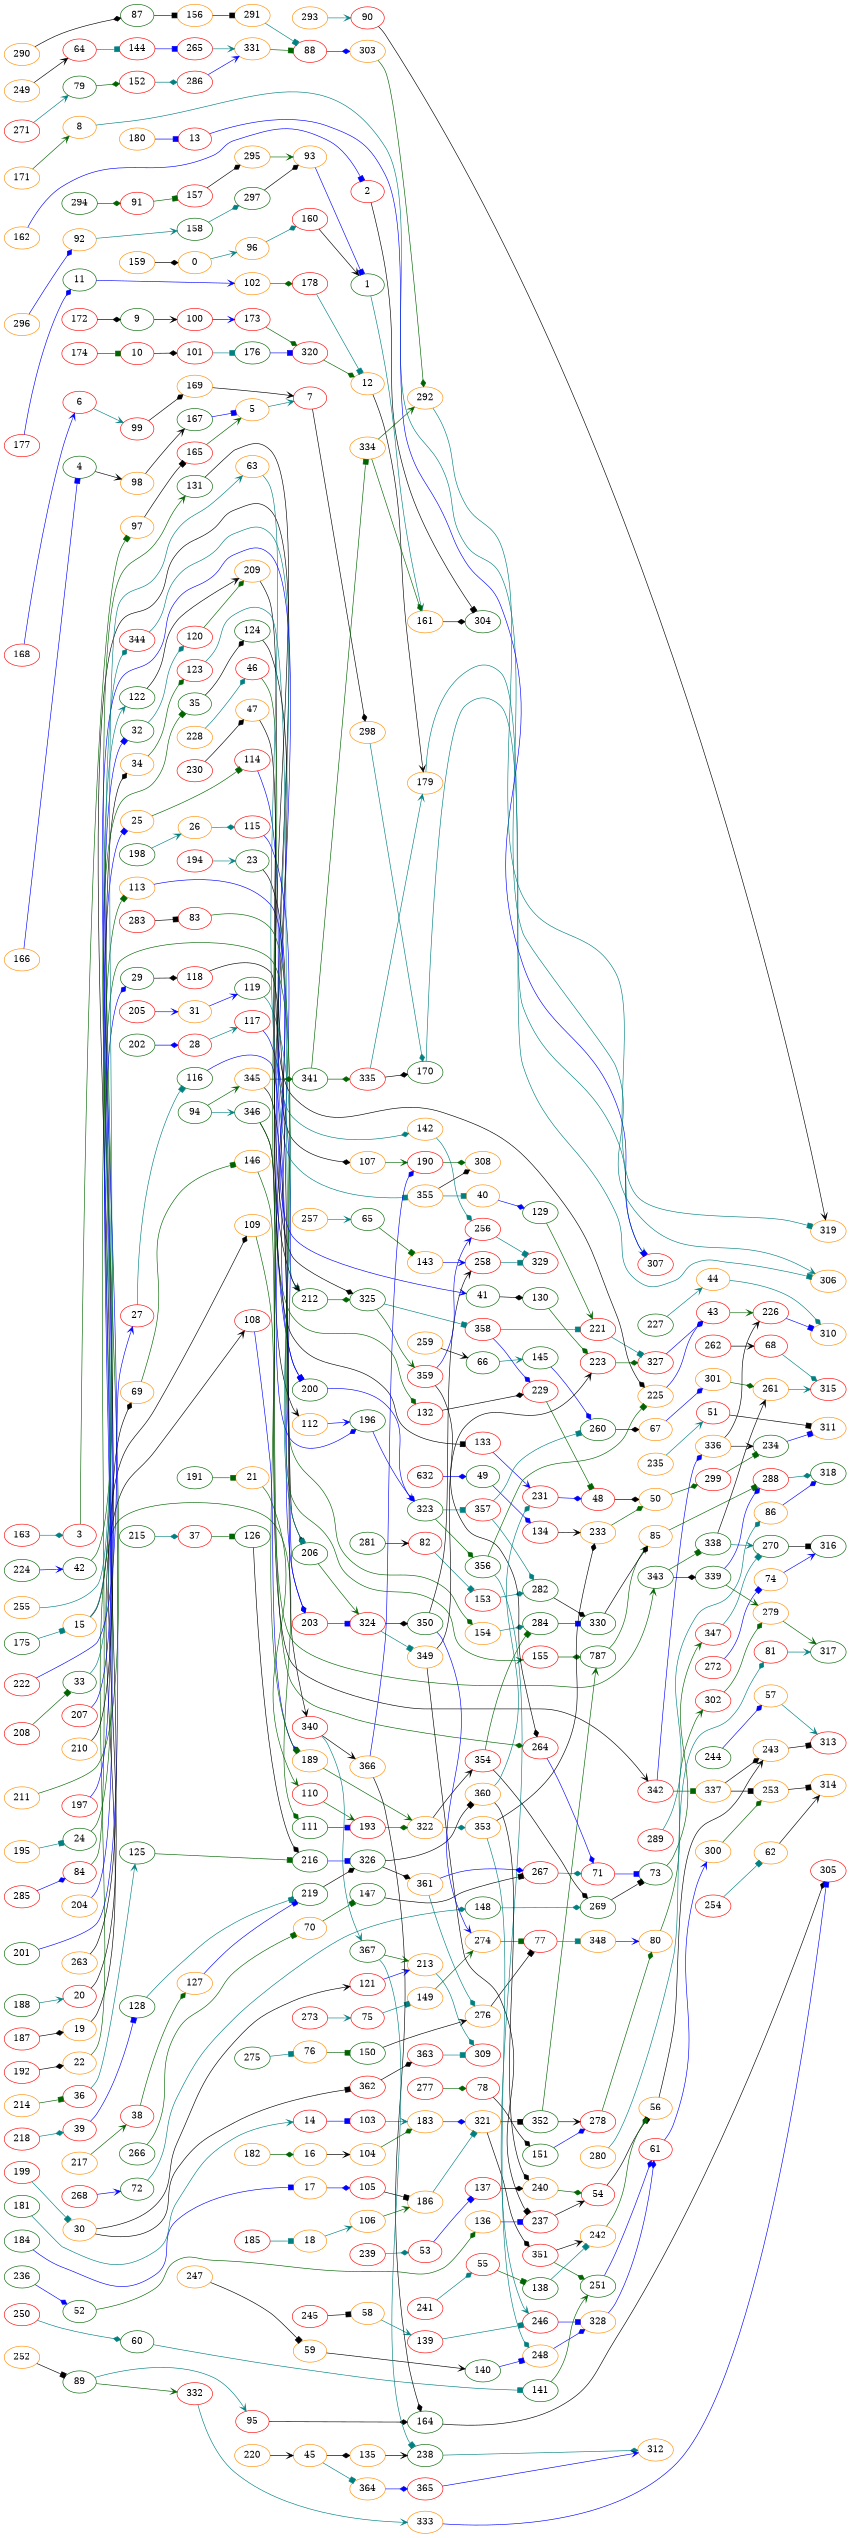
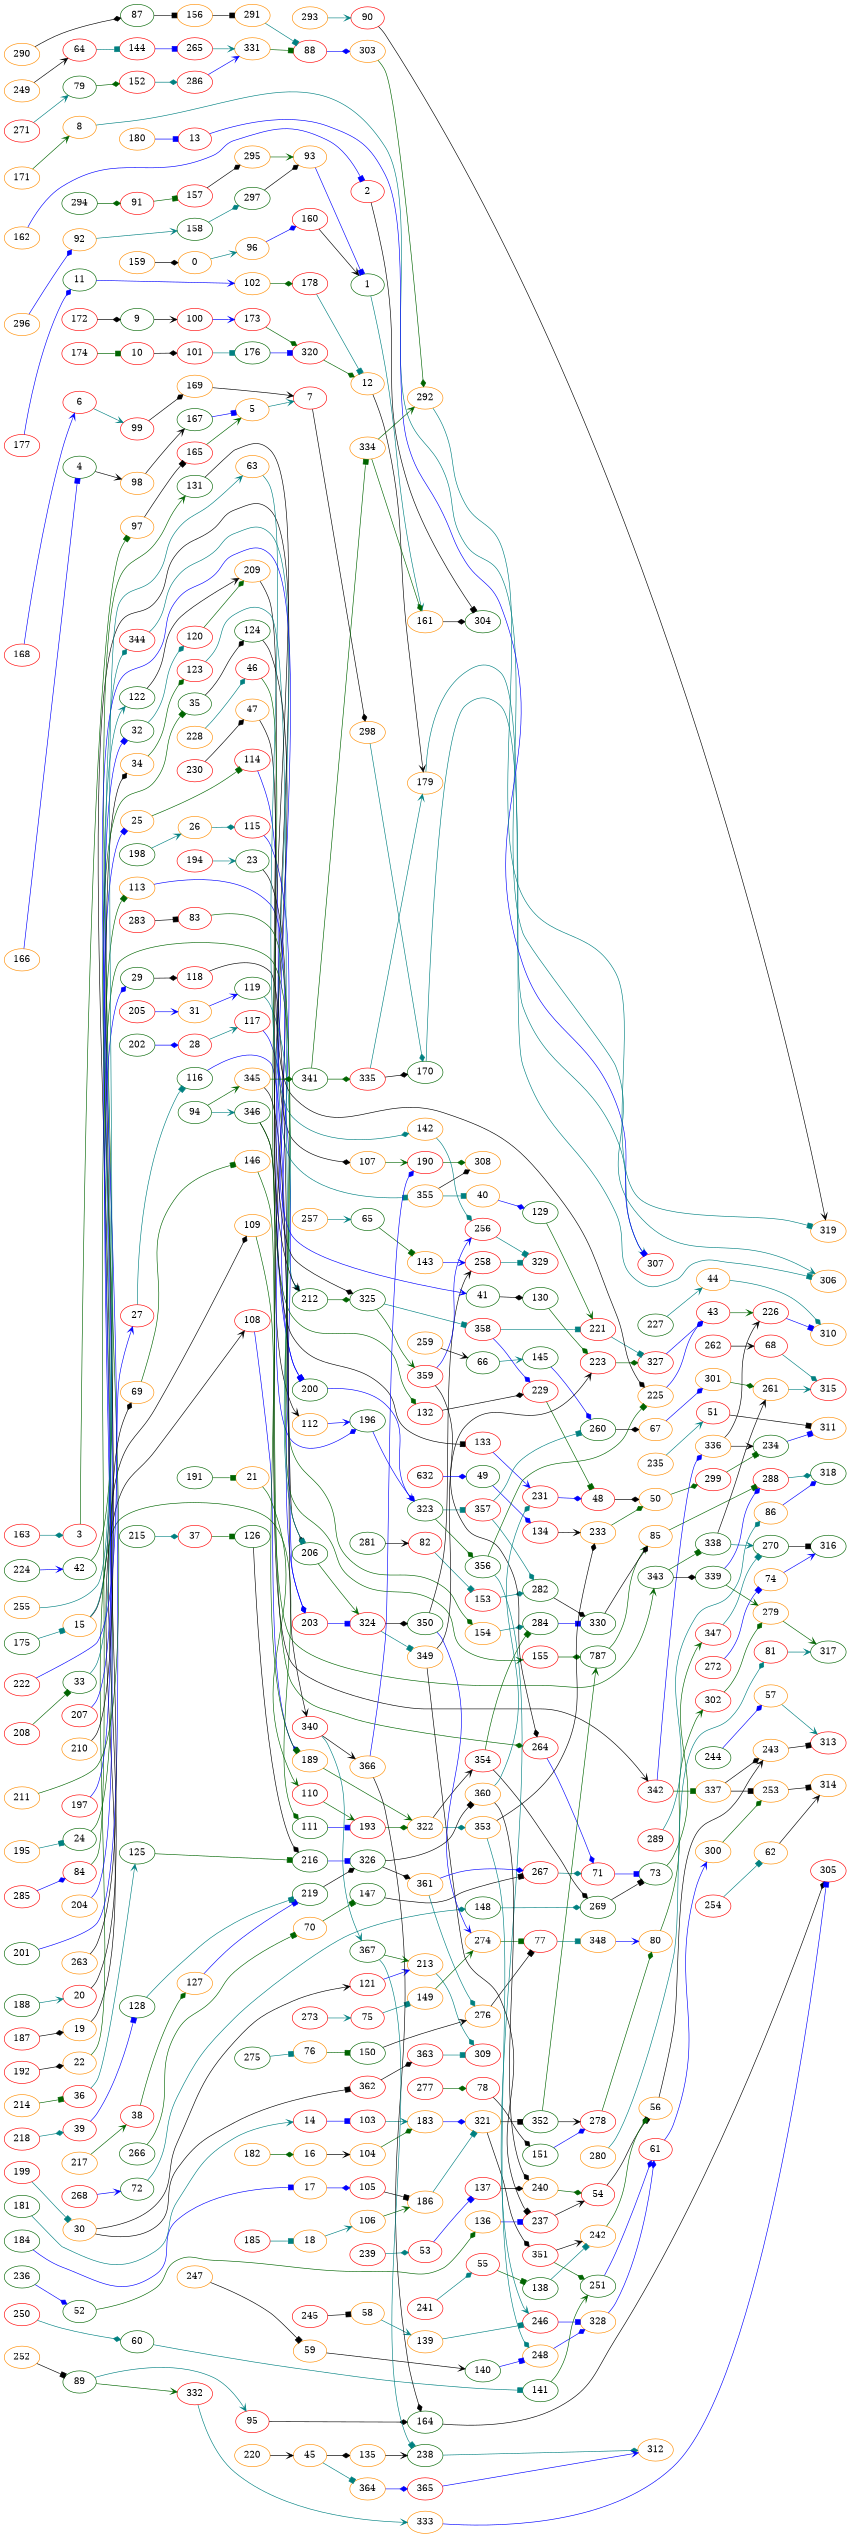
(278, 236) -> (278, 236)
(425, 2342) -> (425, 2342)
